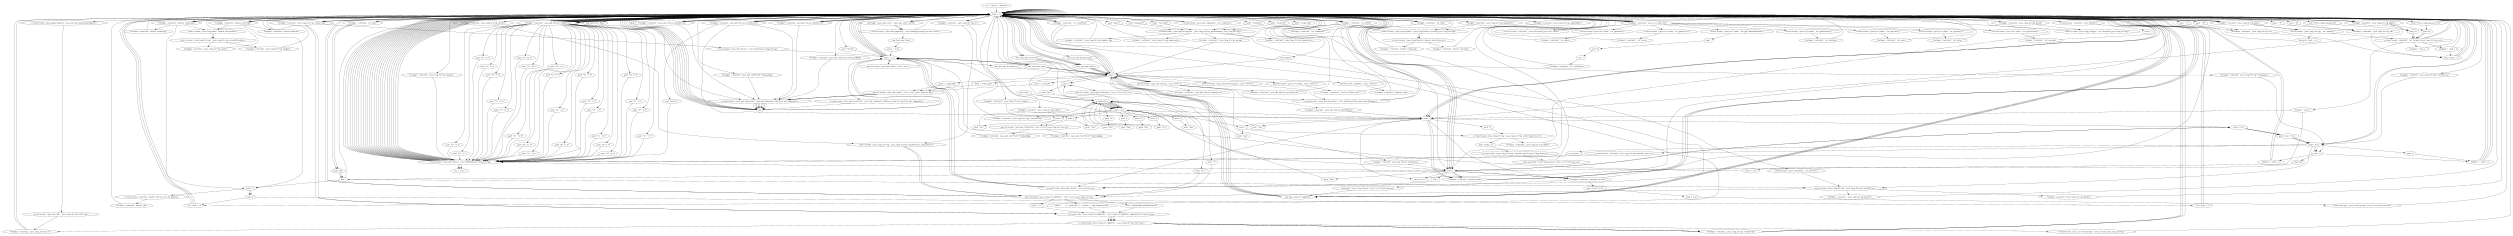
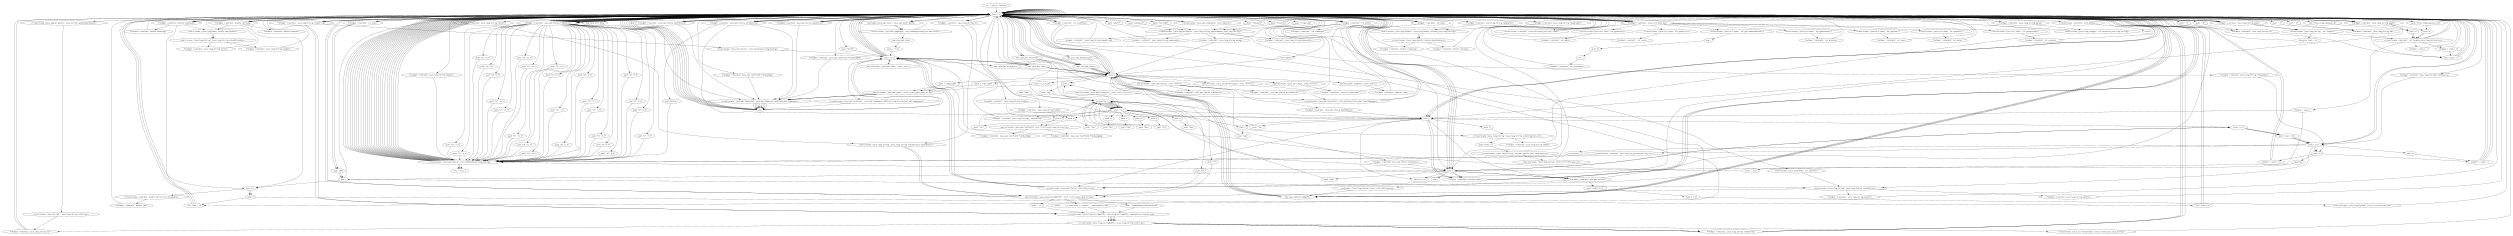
(1105, 109) -> (1114, 114)
